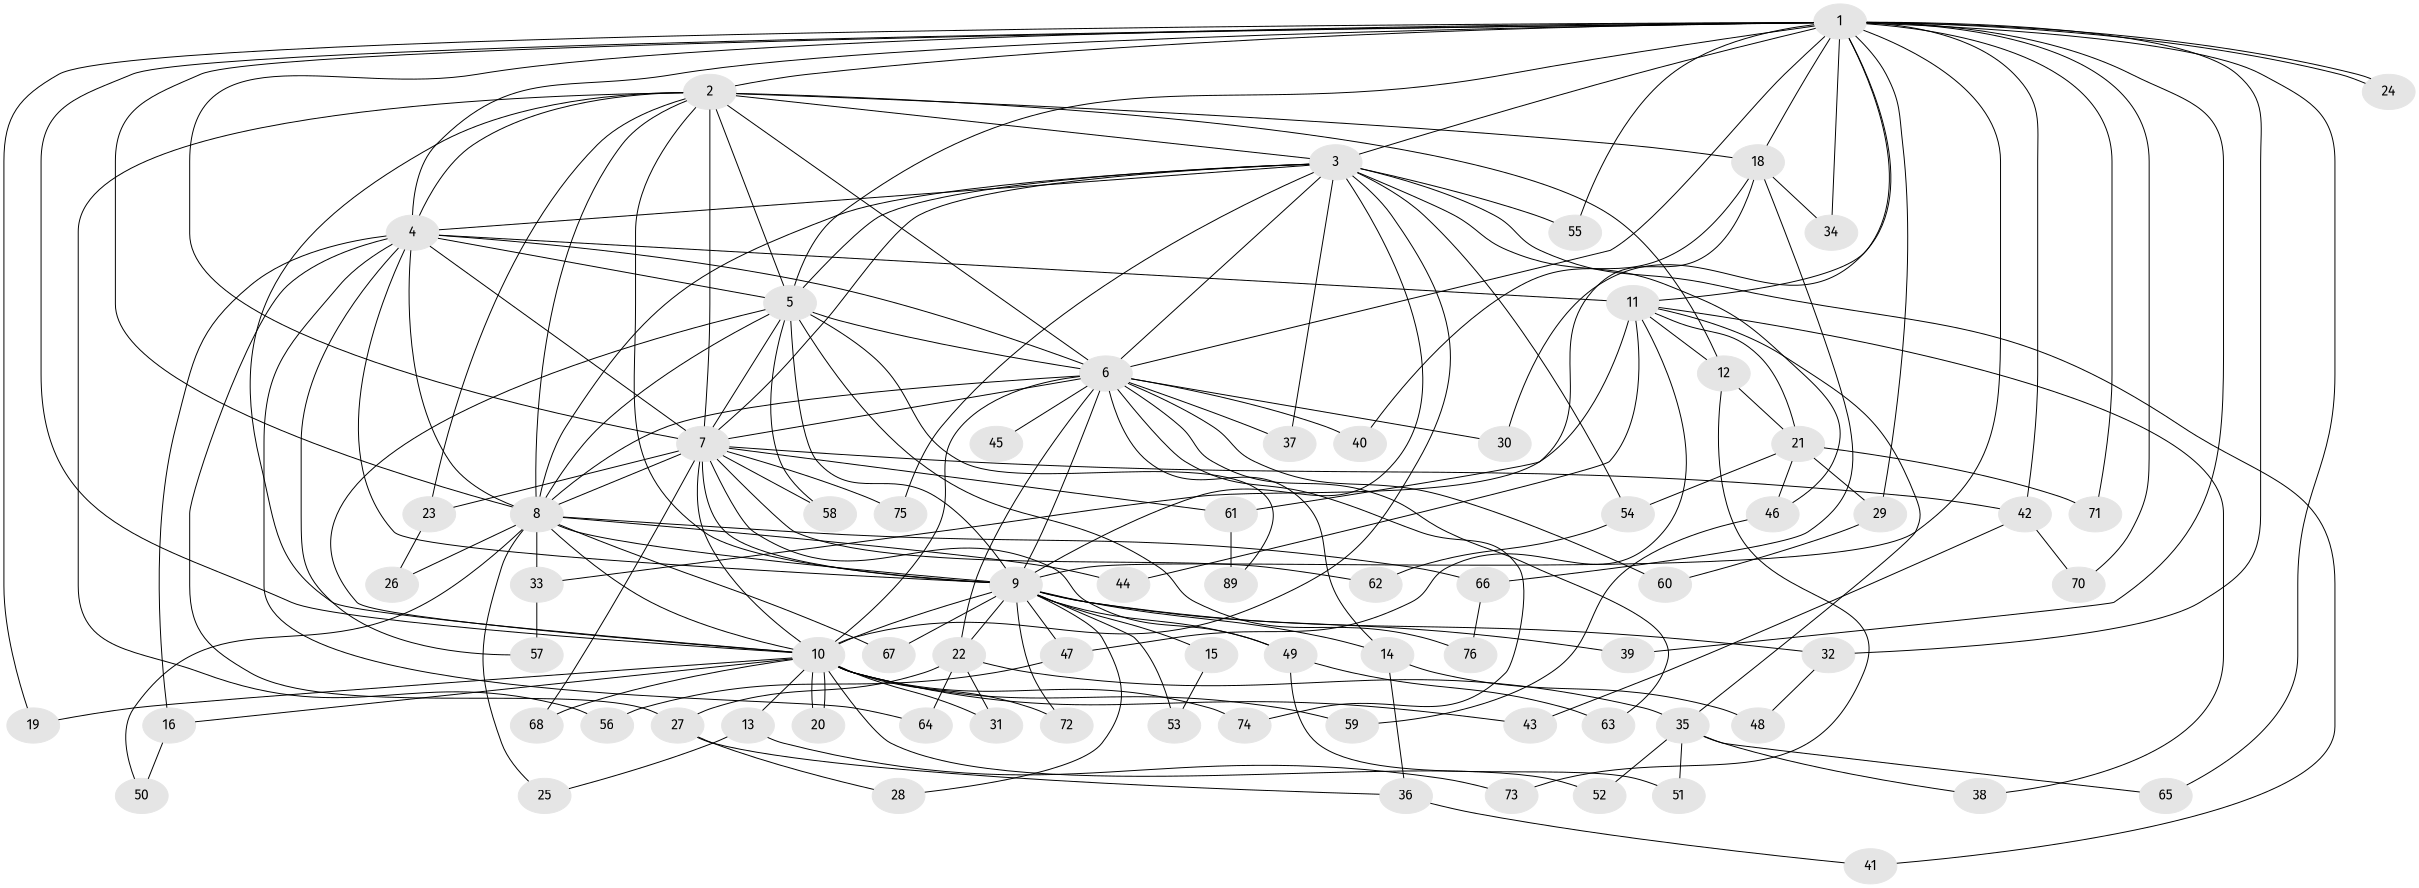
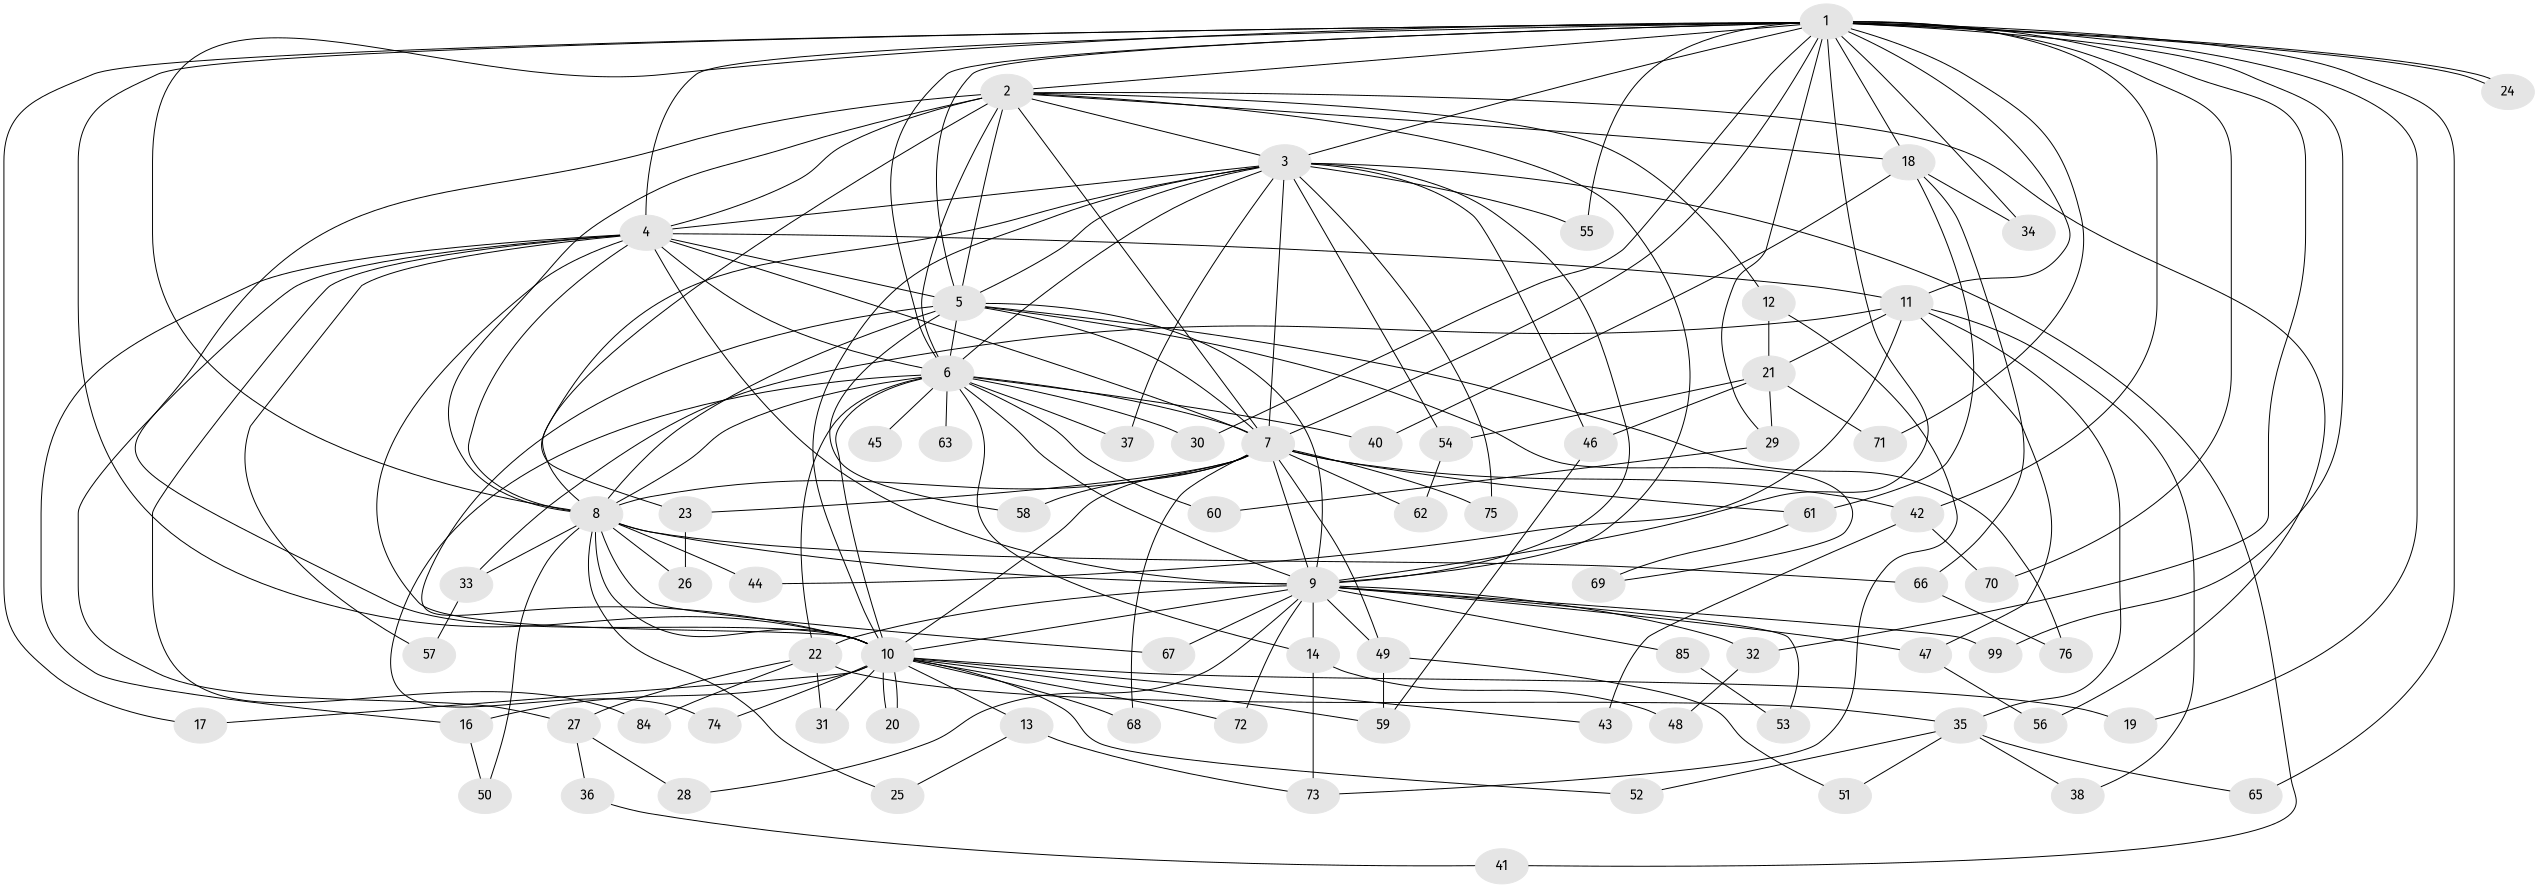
(1678, 338) -> none
(1231, 585) -> (1599, 585)
none -> (409, 589)
(1211, 655) -> (1683, 655)
(1628, 655) -> (1996, 655)
(1451, 688) -> (1384, 690)
none -> (200, 726)
(926, 726) -> (644, 726)
(1397, 728) -> (1313, 725)
